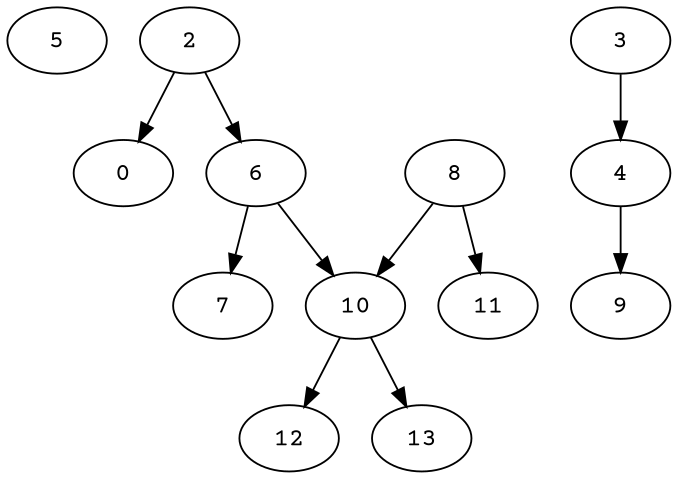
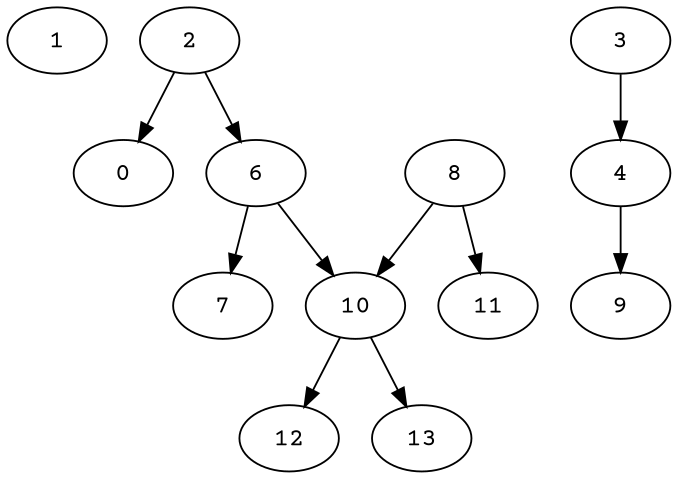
(57, 41) -> (57, 41)
